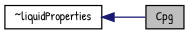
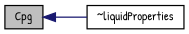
(130, 17) -> (71, 17)
